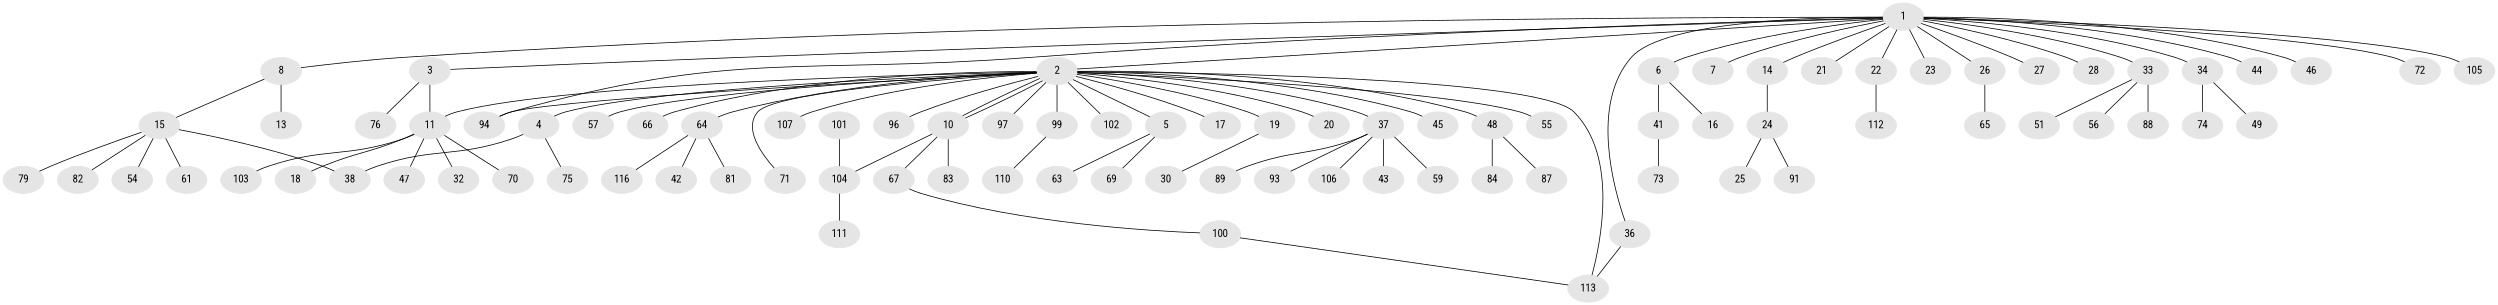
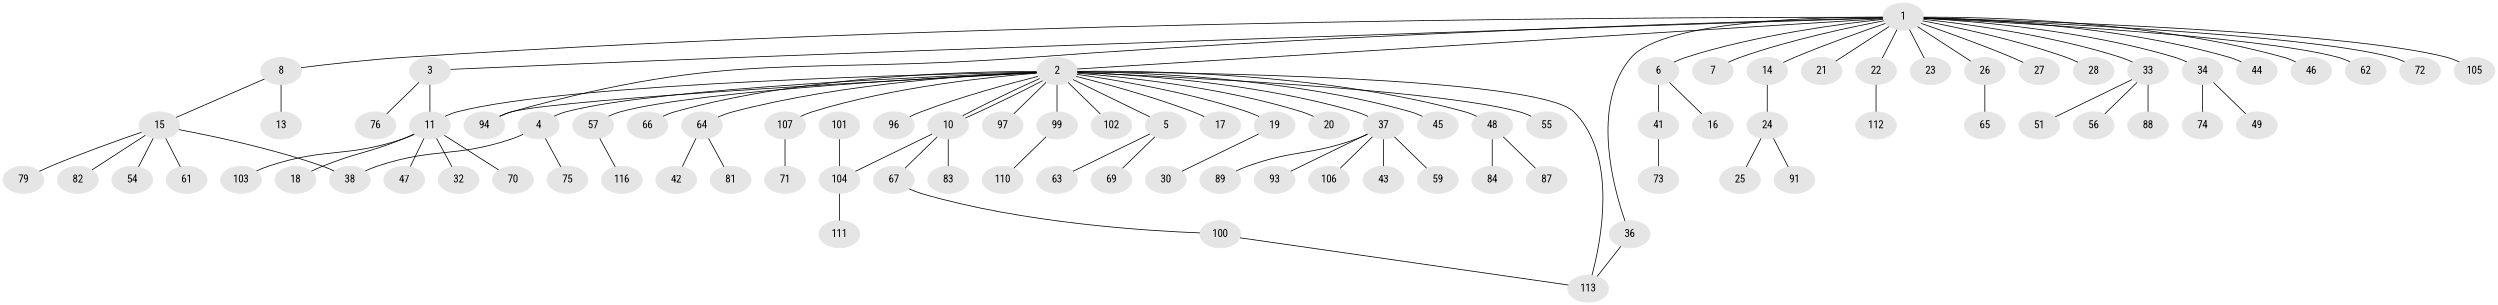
none -> (2366, 71)
(864, 88) -> (785, 153)
(662, 153) -> (607, 153)
